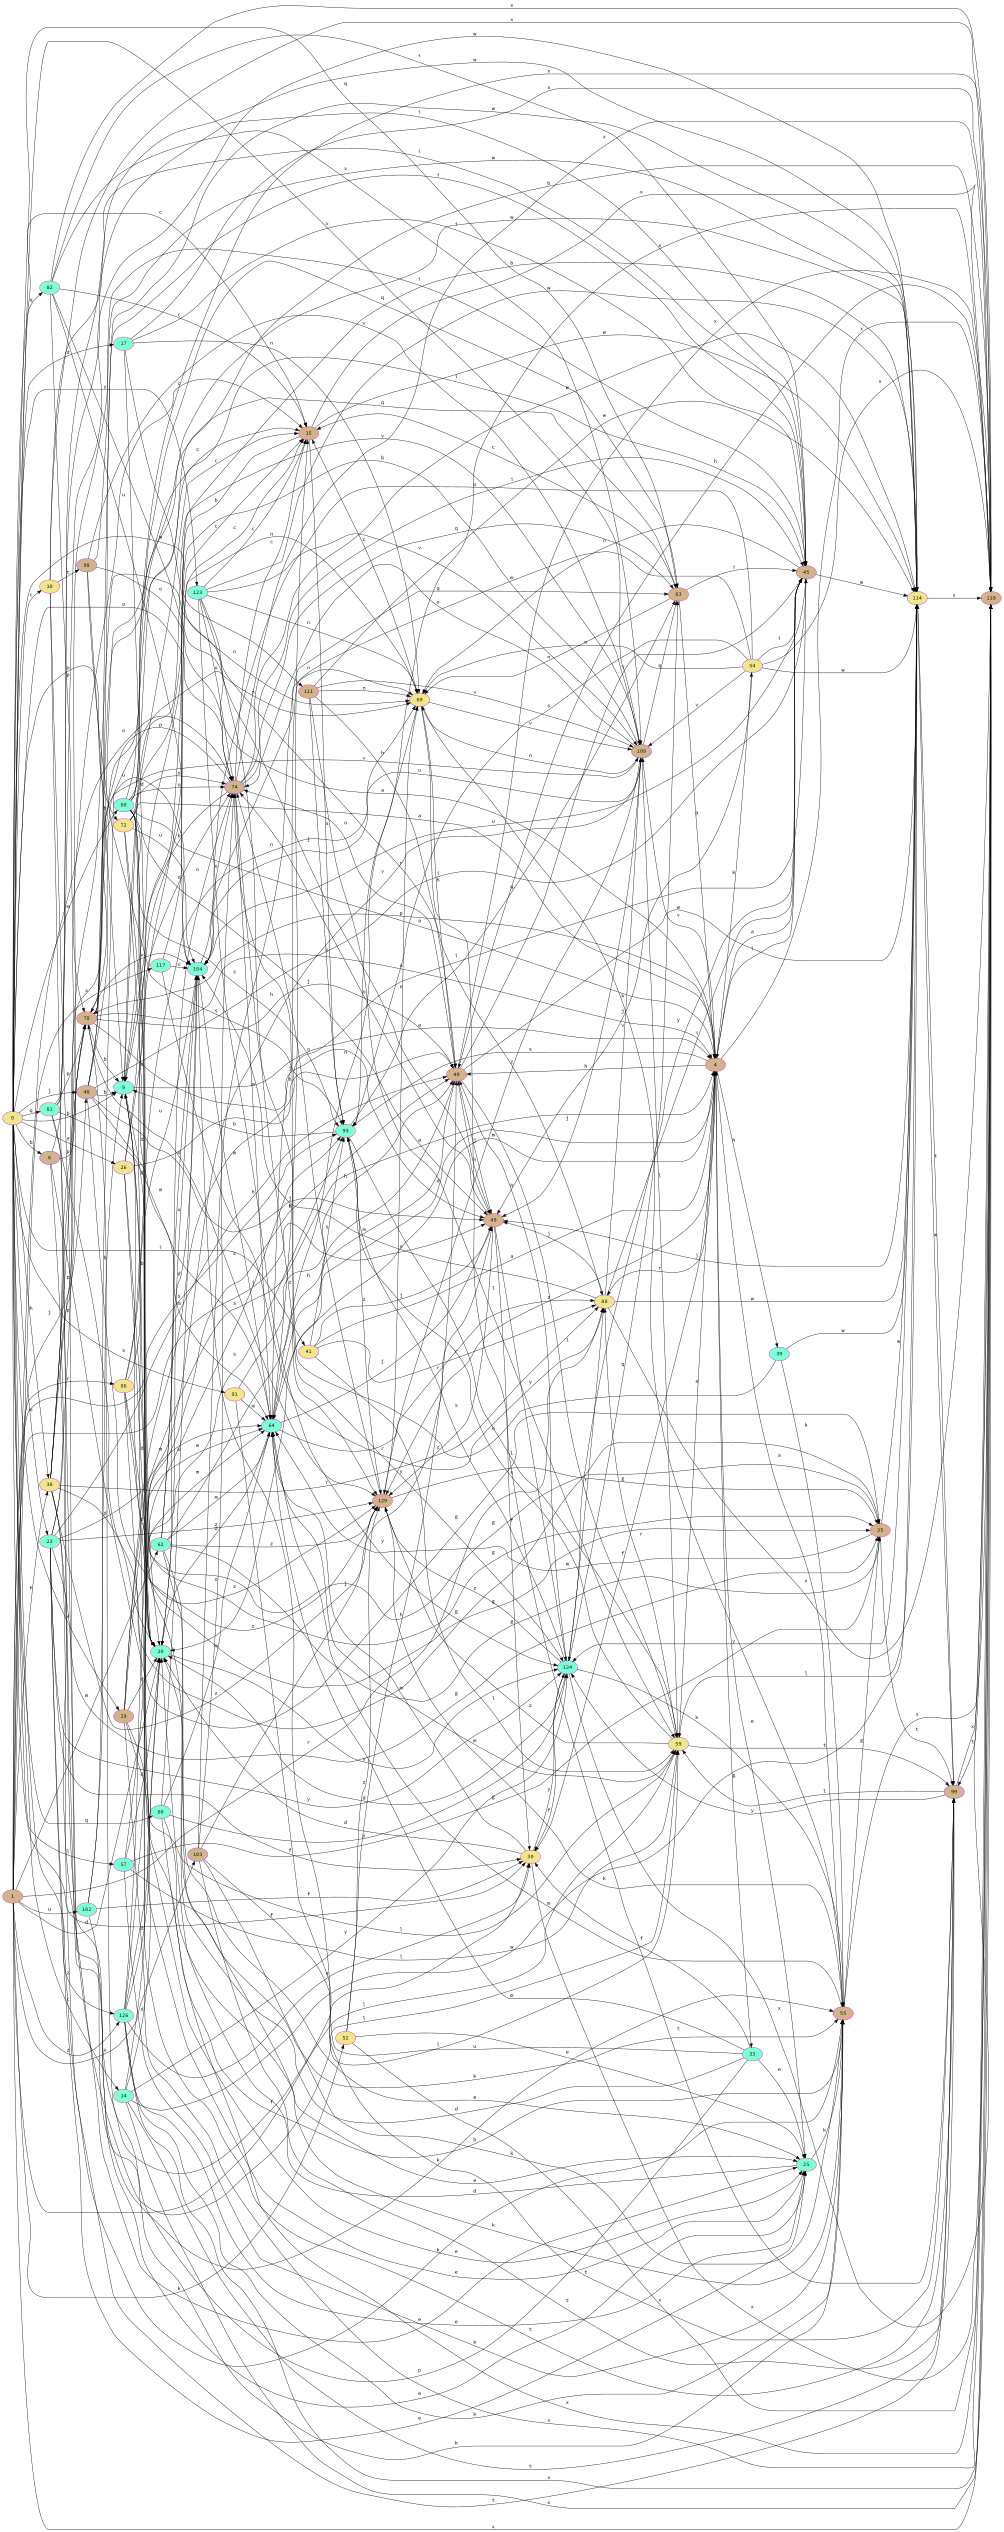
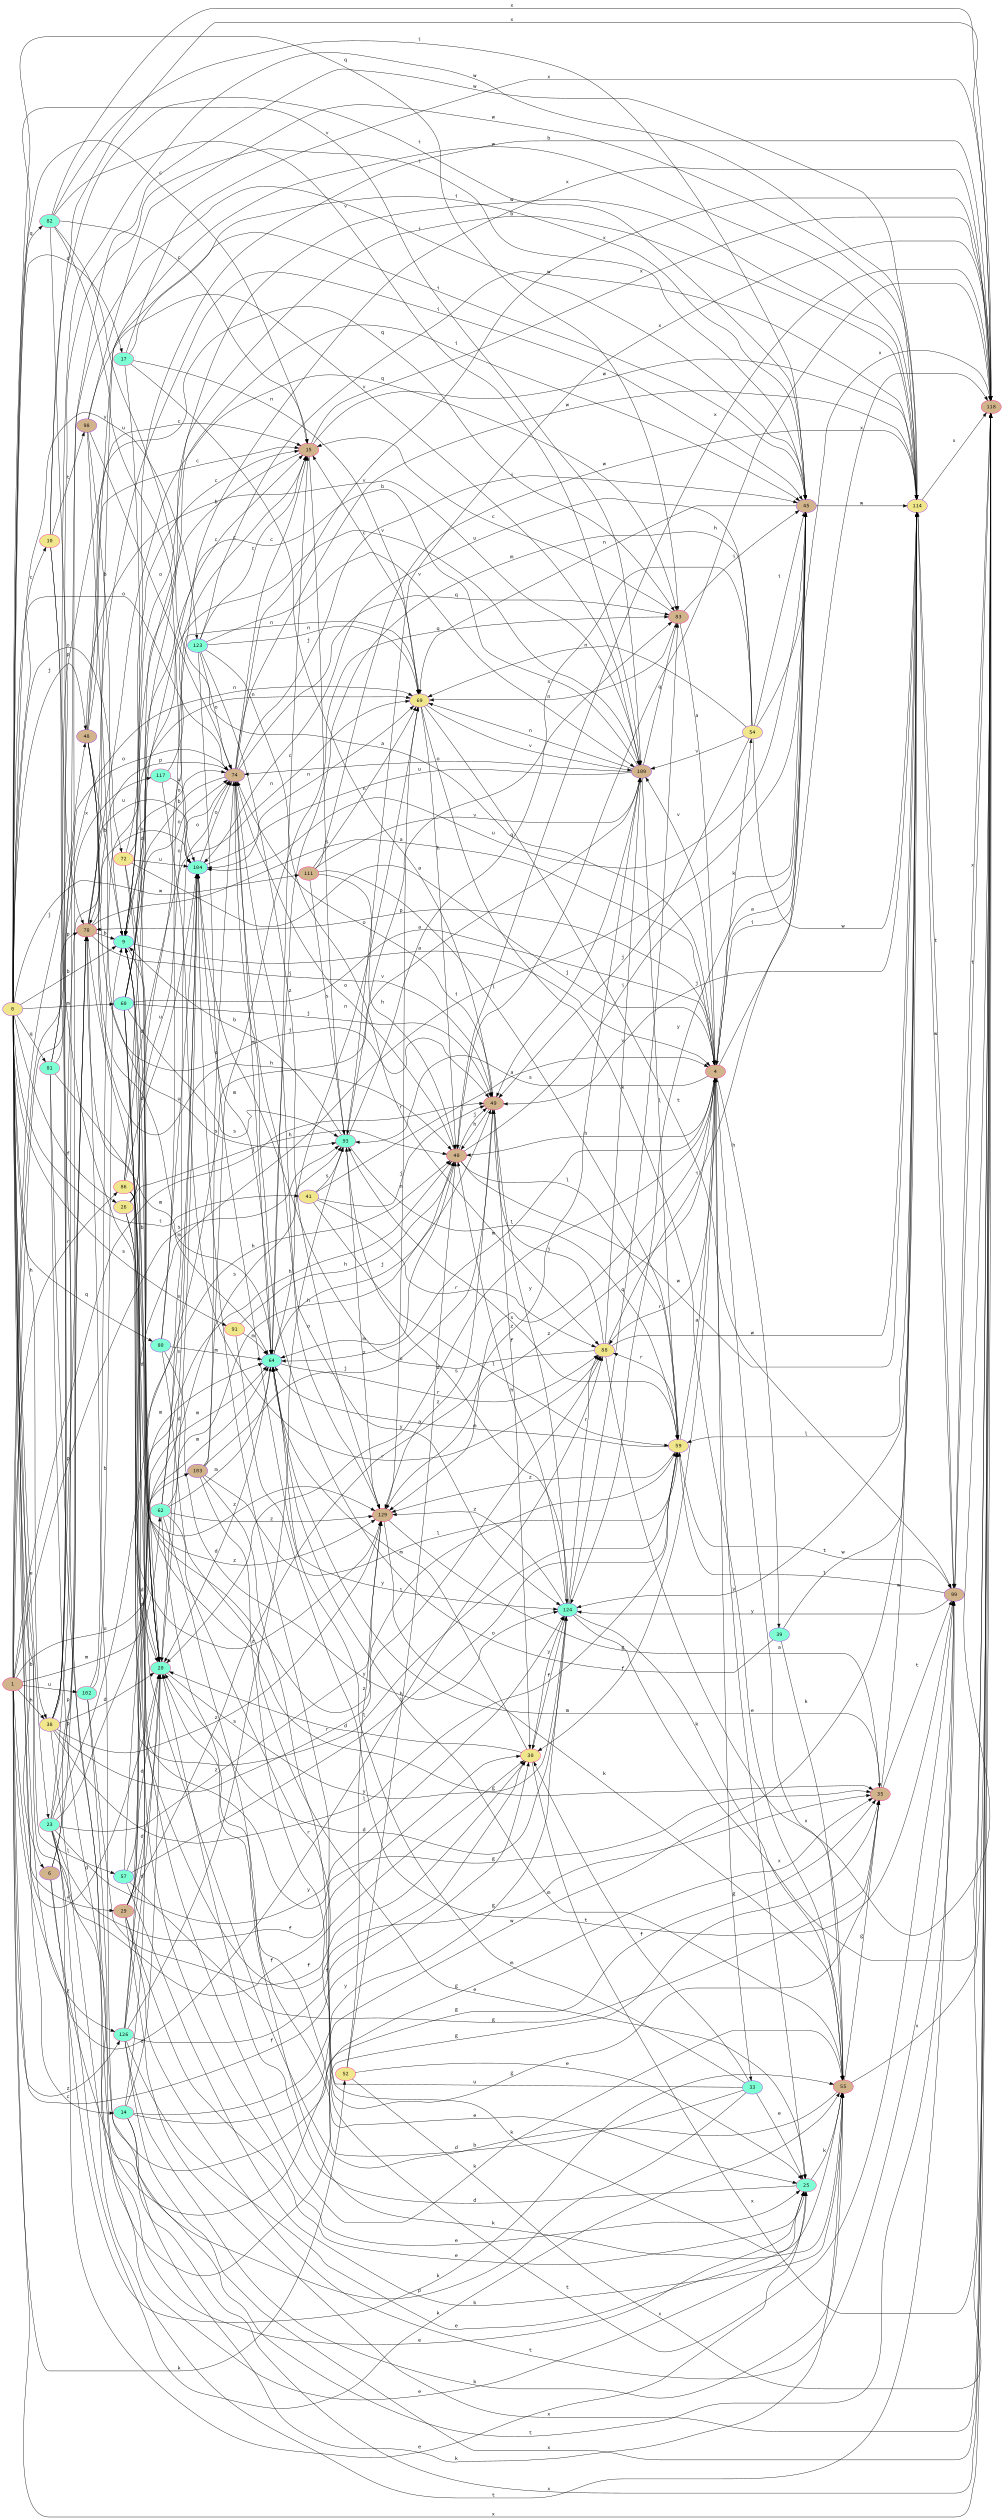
(543, 74) -> none
